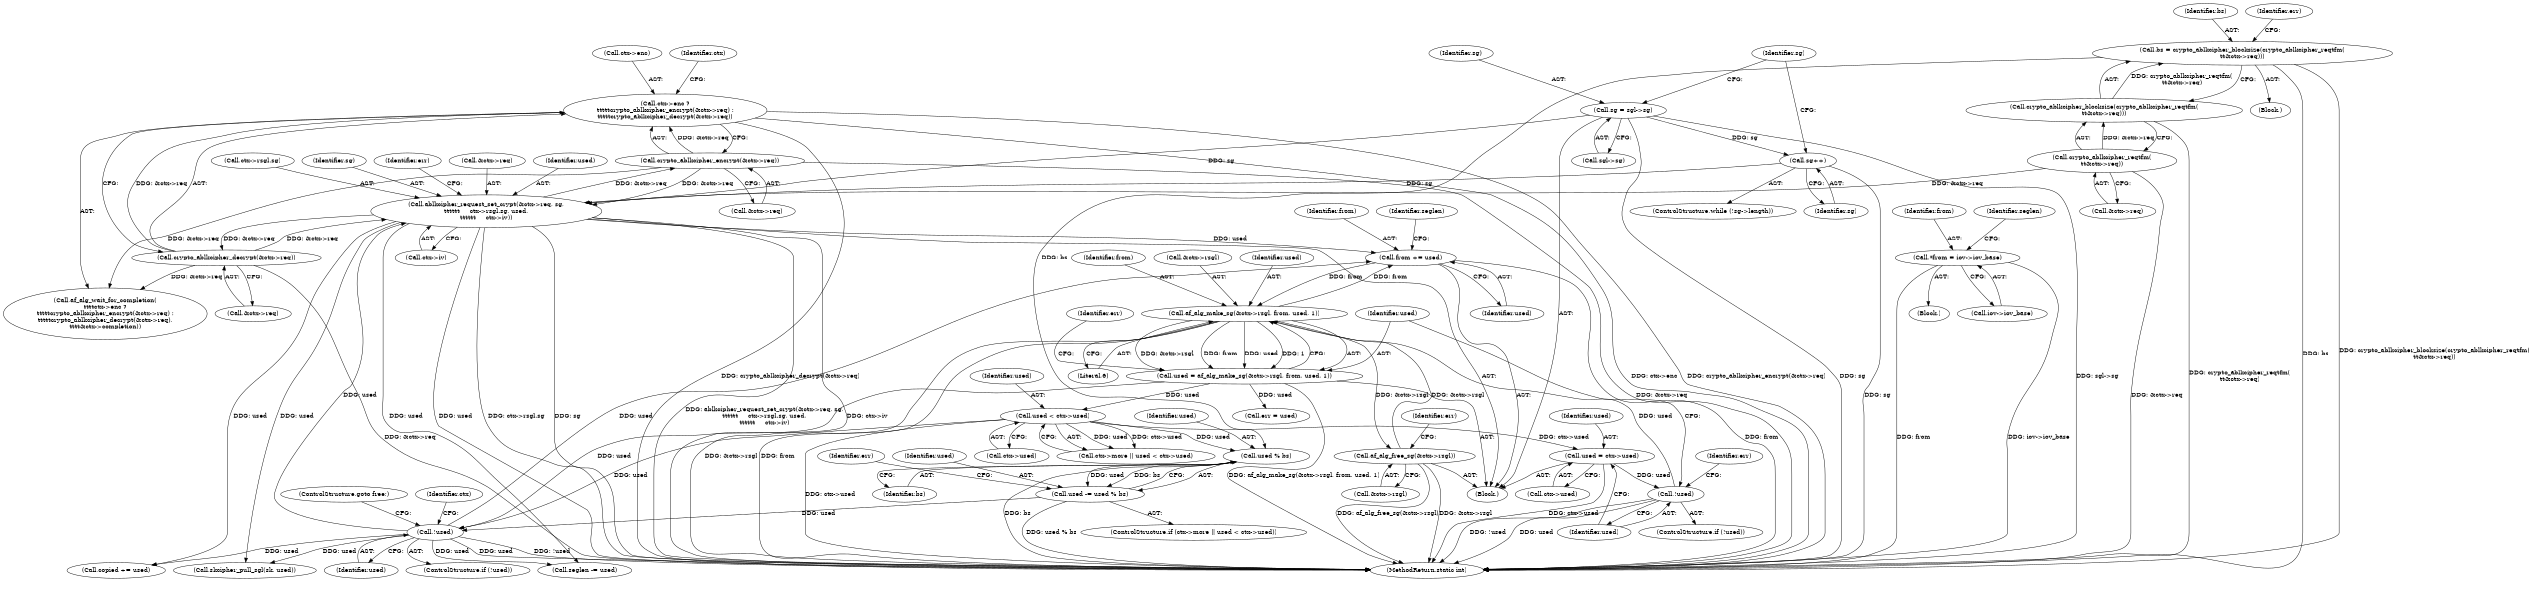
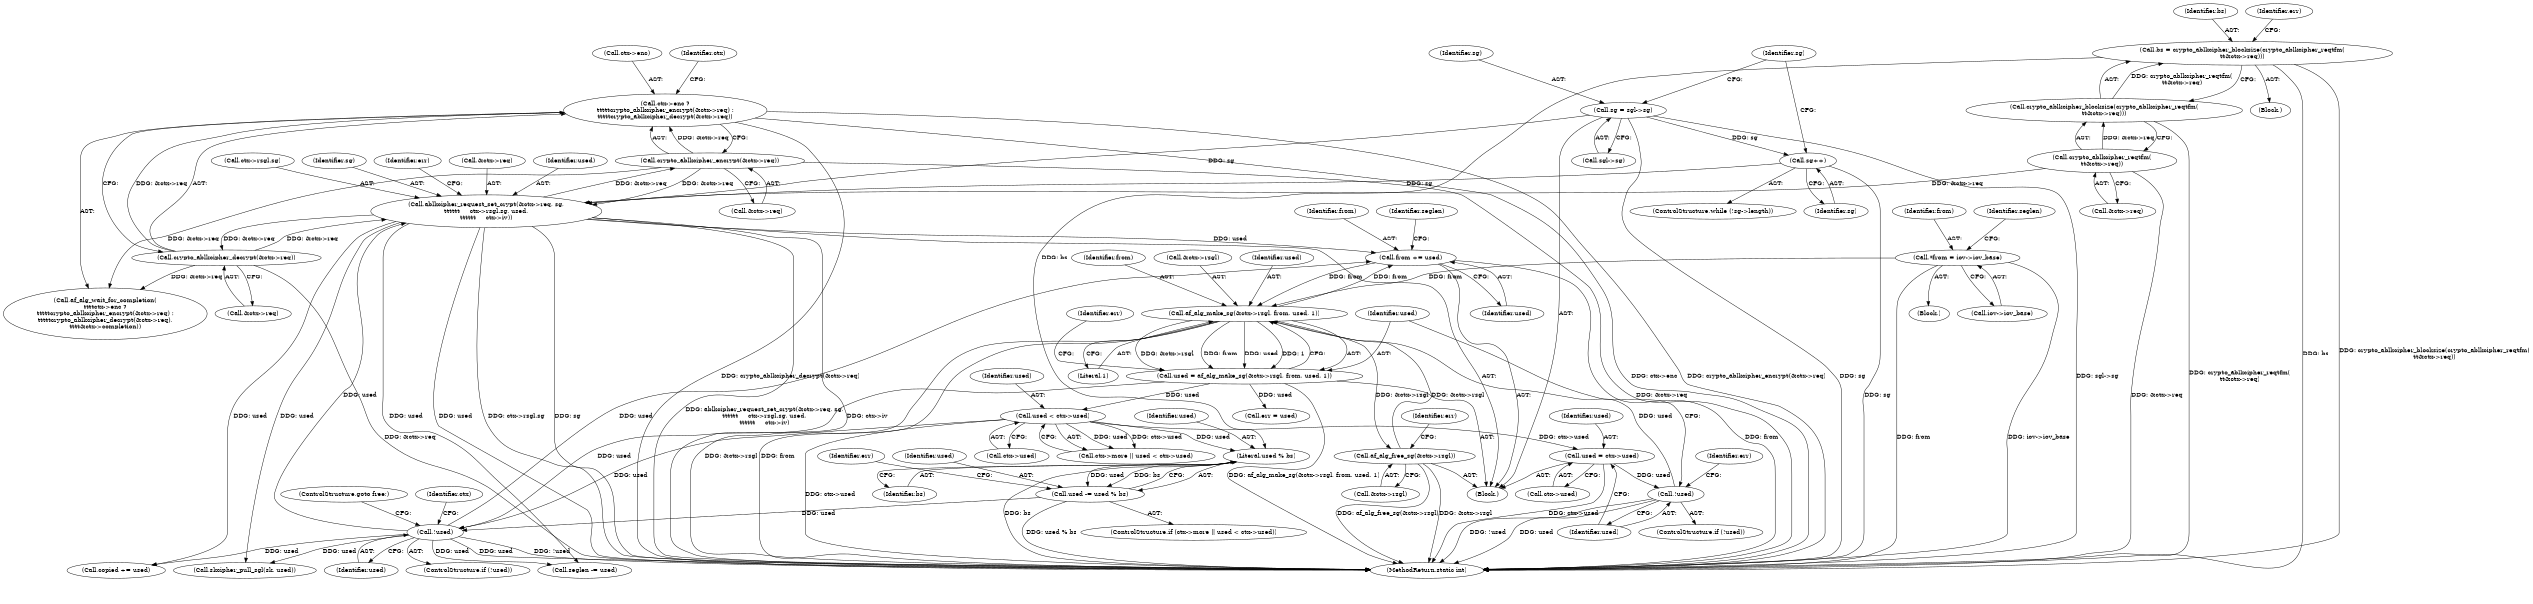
(426, 258) -> none
none -> (1568, 263)
(1093, 376) -> (1093, 376)
(1266, 456) -> (1266, 456)
